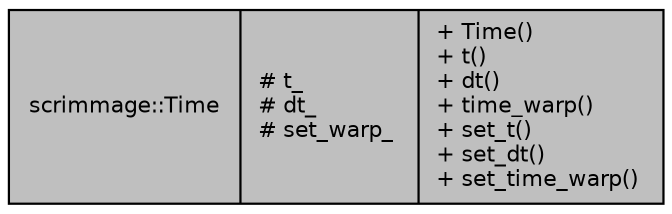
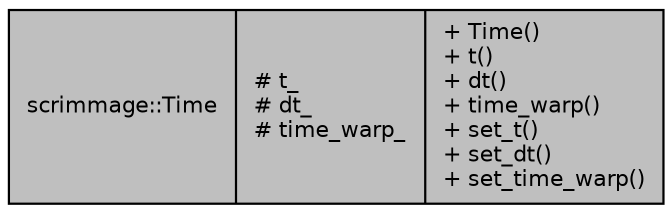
(326, 130) -> (331, 130)
